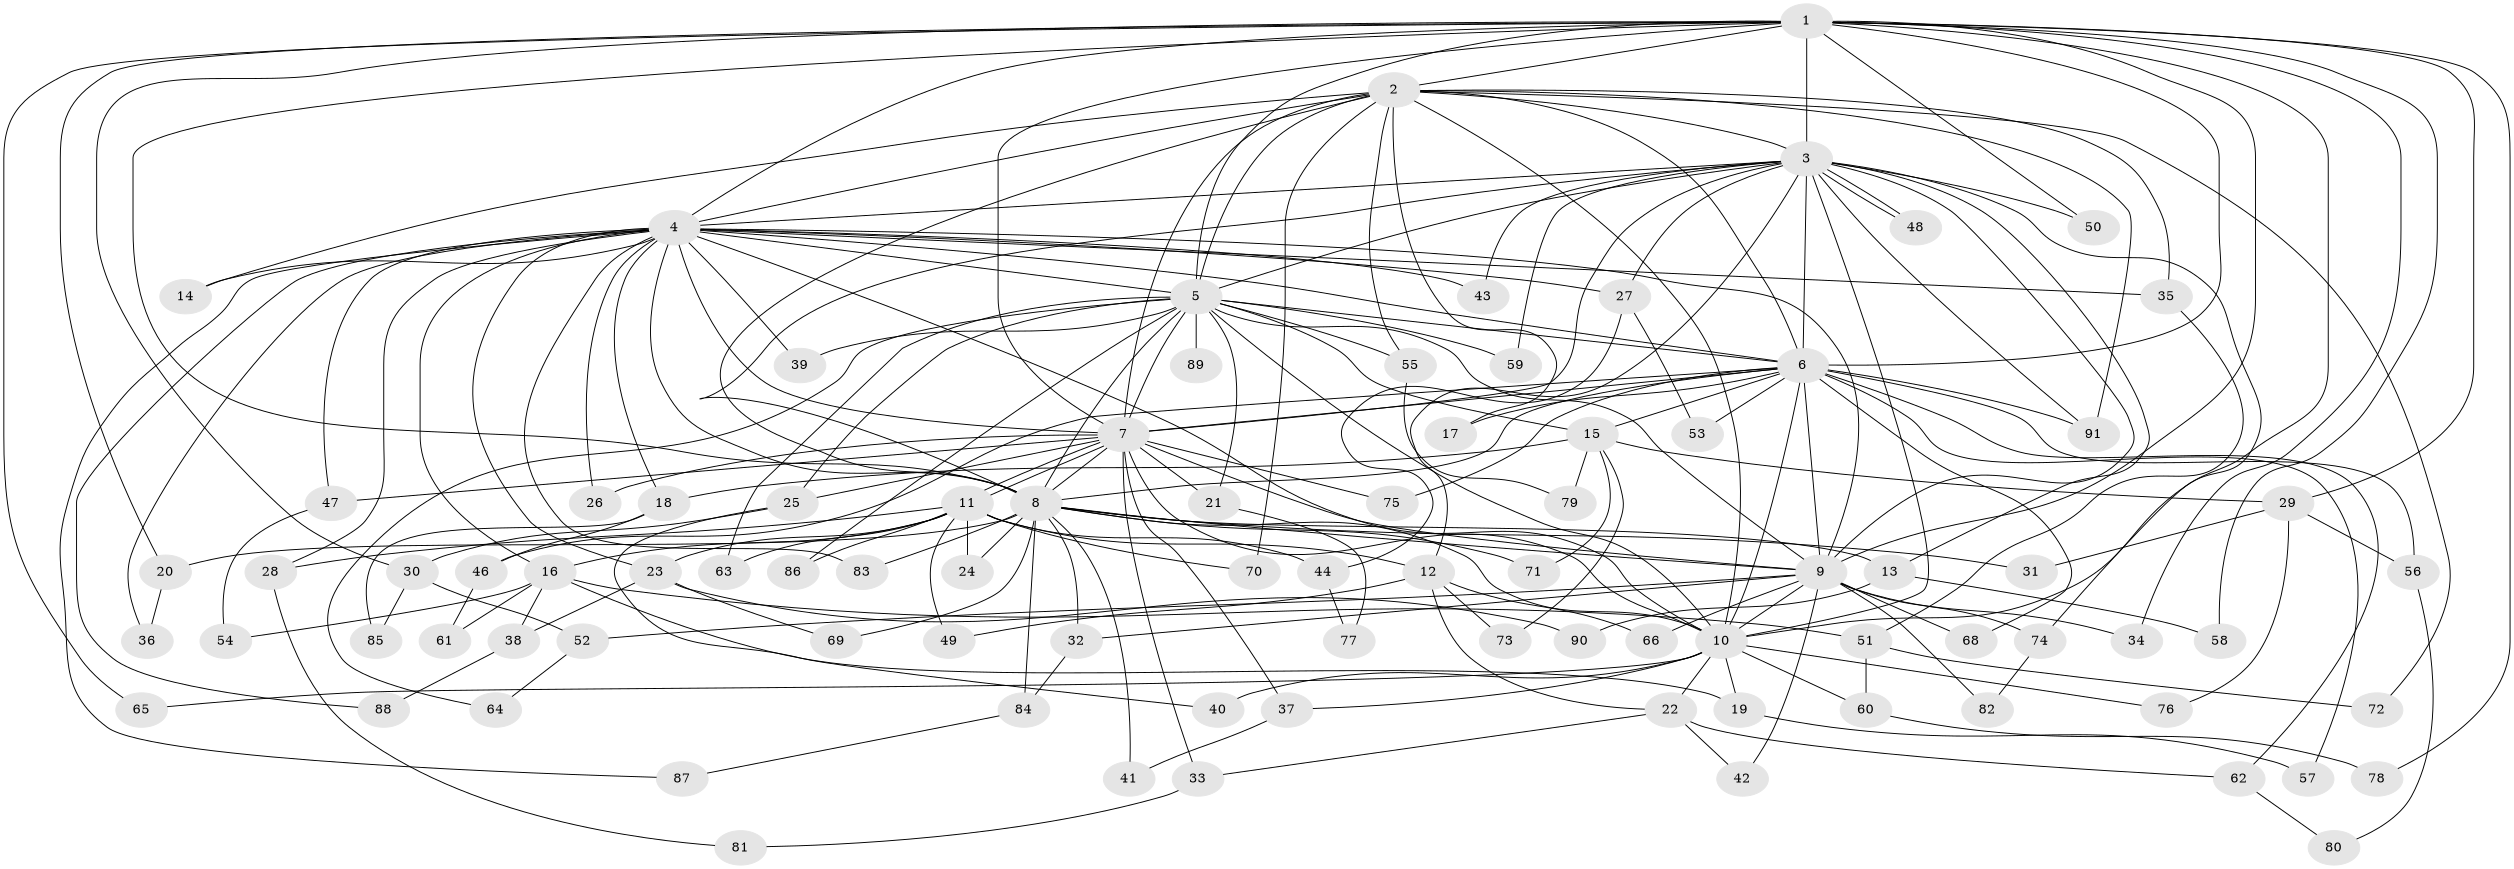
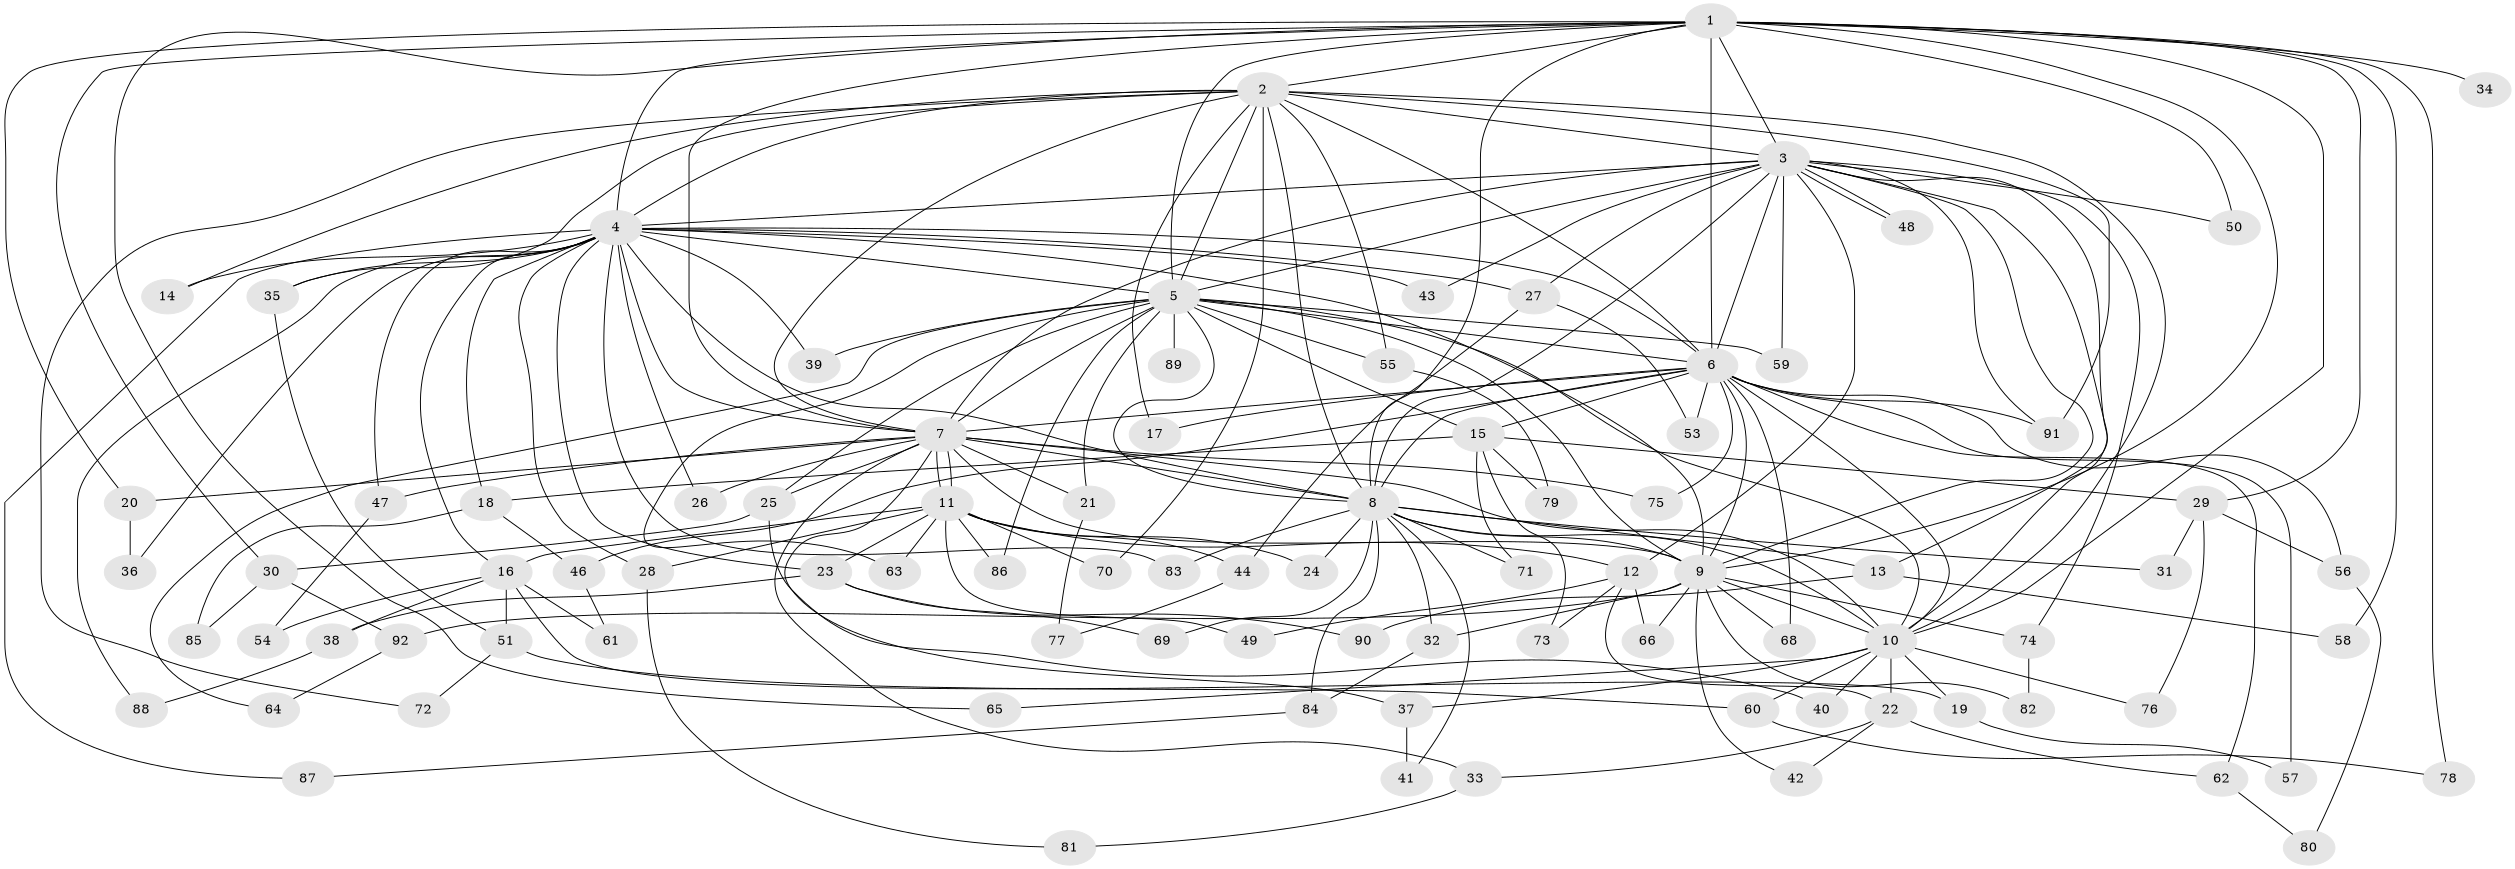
(1205, 441) -> none
(604, 545) -> (497, 472)
(2039, 618) -> none
(583, 641) -> (401, 641)
